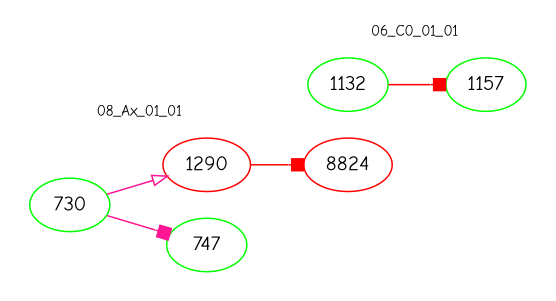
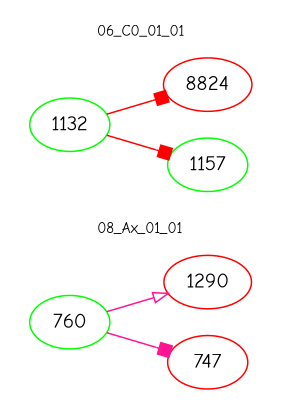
(271, 165) -> (130, 107)
(70, 205) -> (70, 322)
(207, 245) -> (208, 362)
